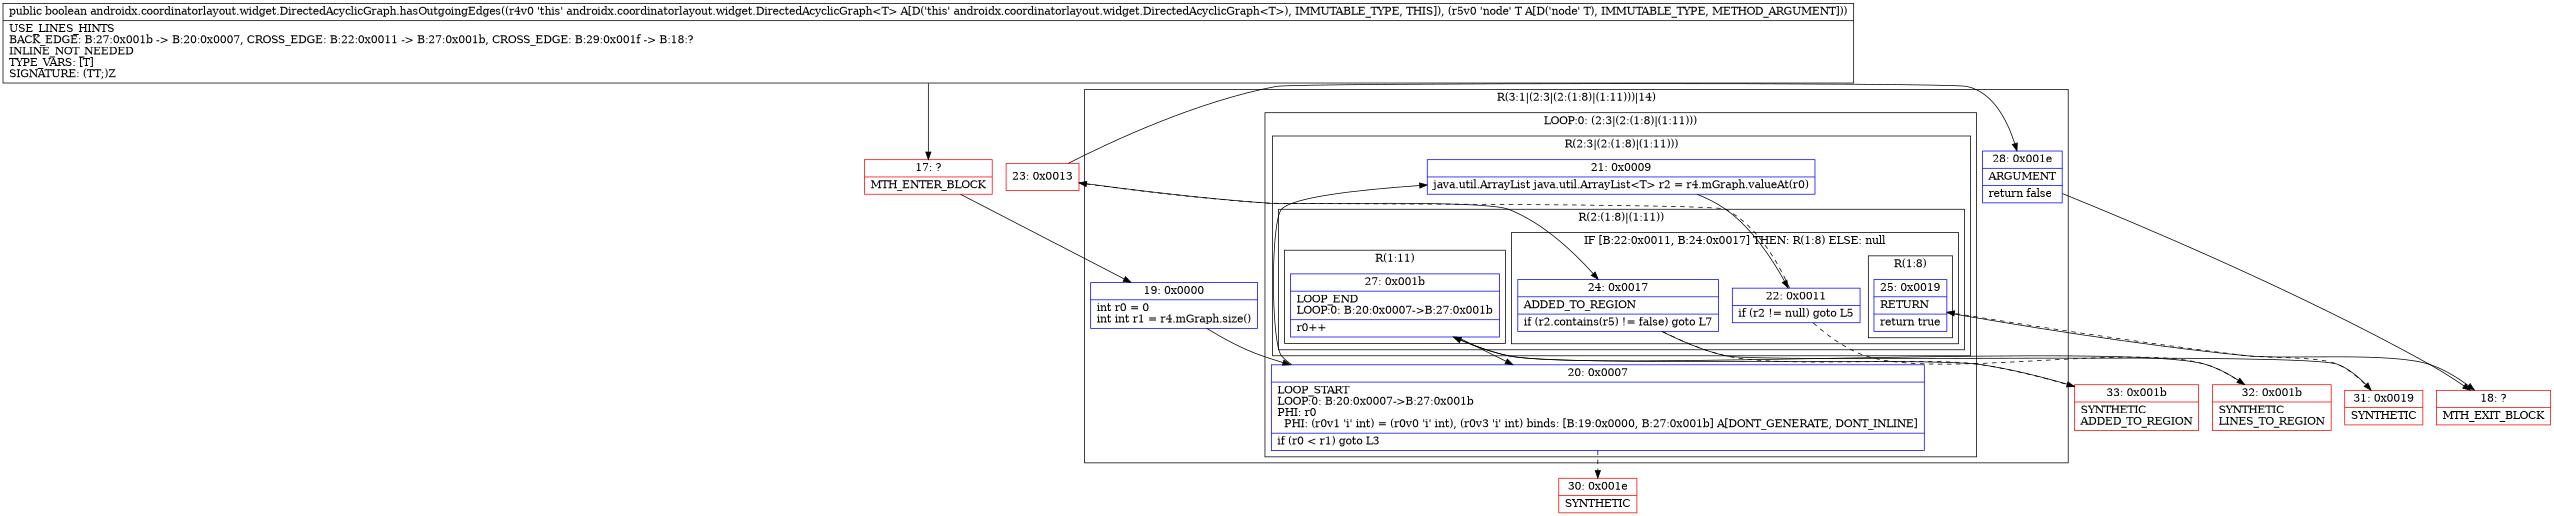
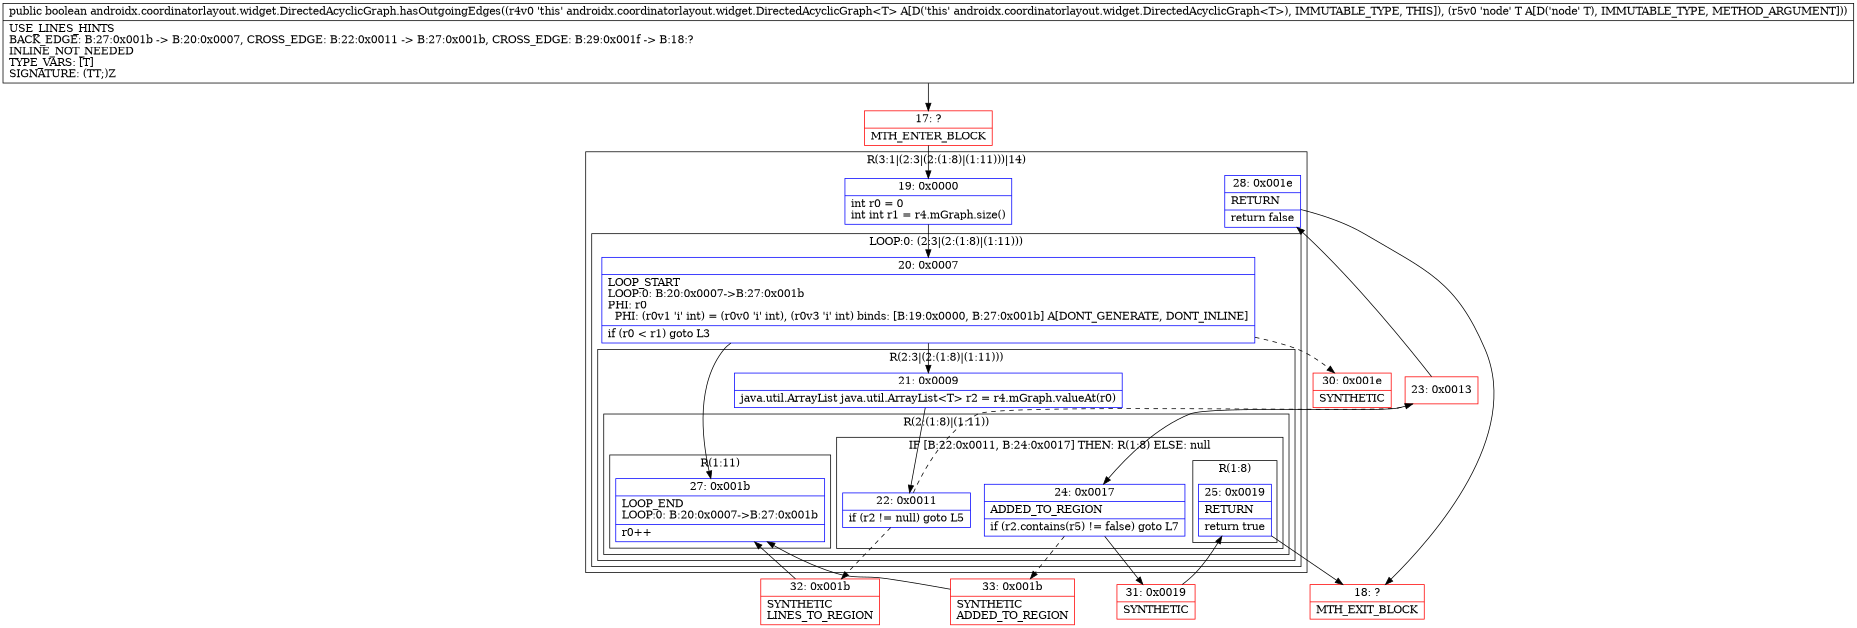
(2022, 177) -> (1255, 201)
(2167, 345) -> (1202, 565)
(1482, 349) -> (704, 404)
